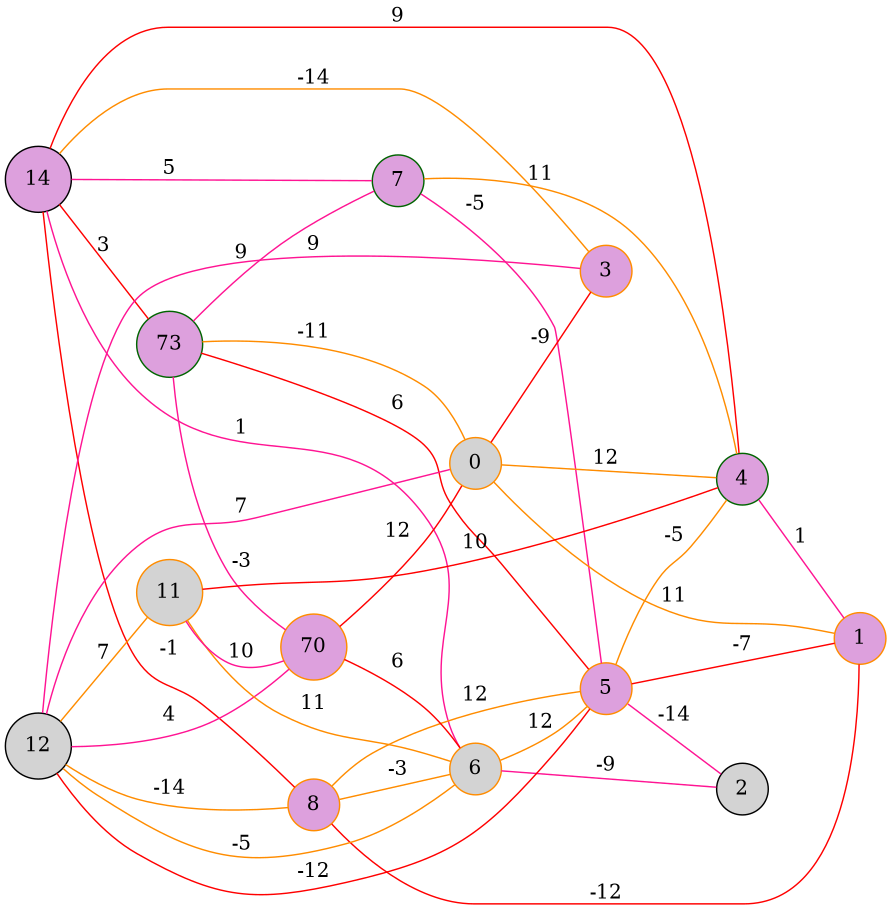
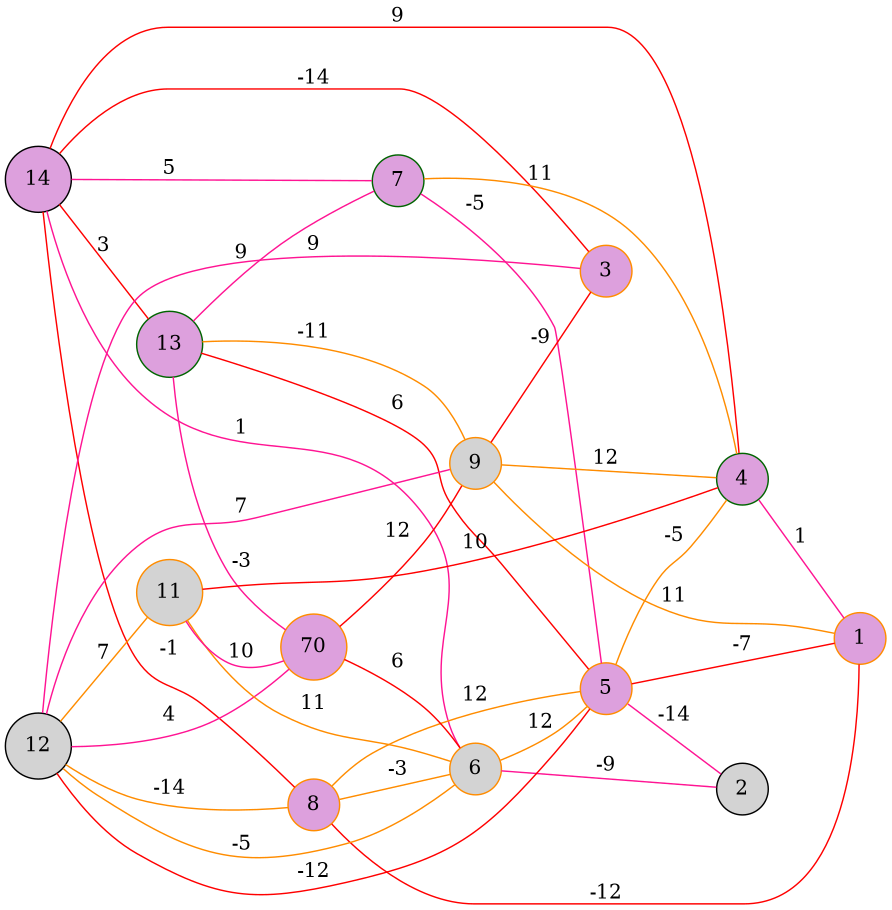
(345, 89) -> (345, 89)
(170, 344) -> (170, 344)
(476, 463) -> (476, 463)
